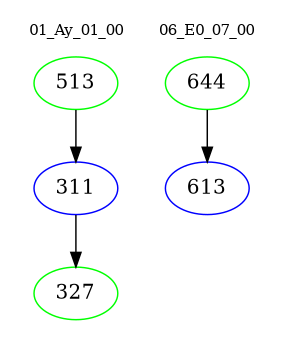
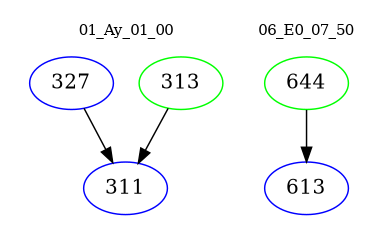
(207, 31) -> (307, 31)
(76, 83) -> (181, 83)
(76, 234) -> (95, 129)
(76, 293) -> (72, 83)
